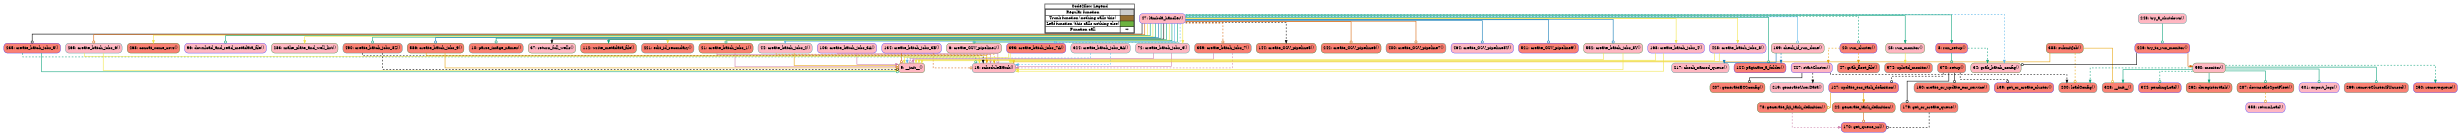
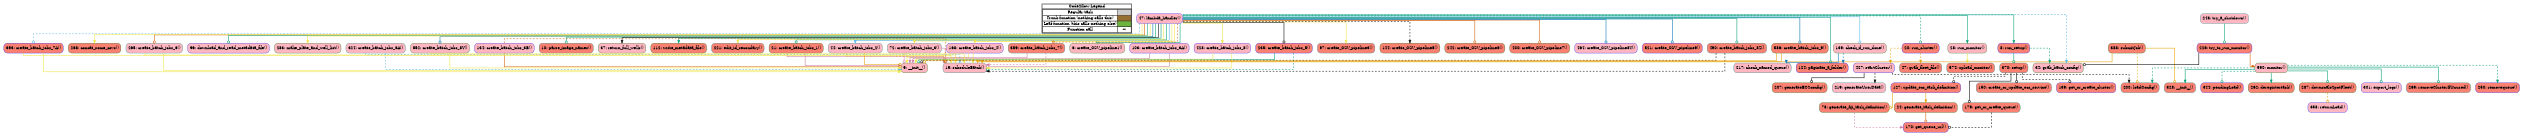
(1083, 12) -> (1080, 12)
none -> (1346, 48)
(1416, 48) -> (1540, 48)
